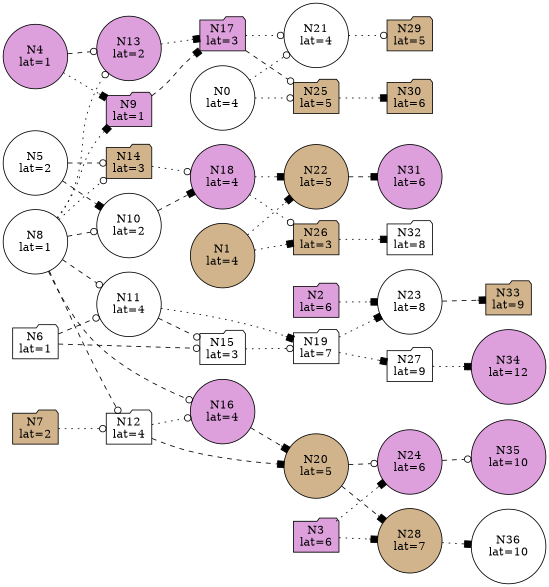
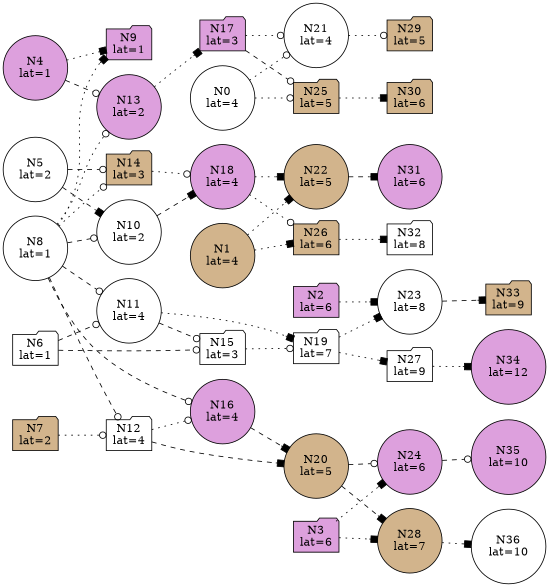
(173, 76) -> none
(316, 239) -> (316, 239)
